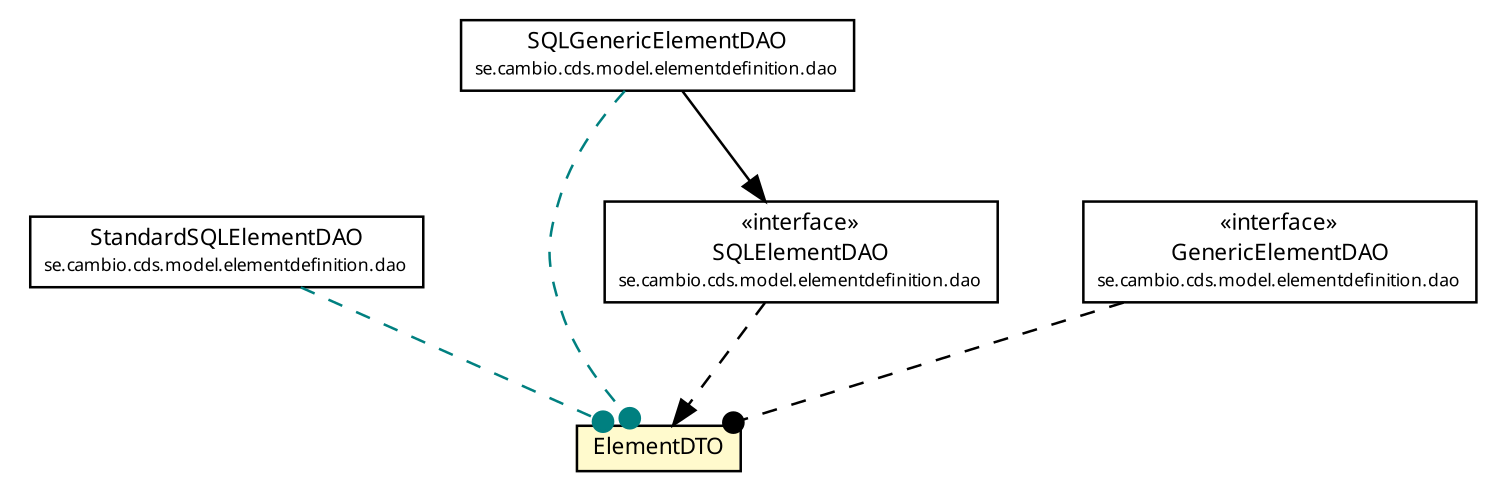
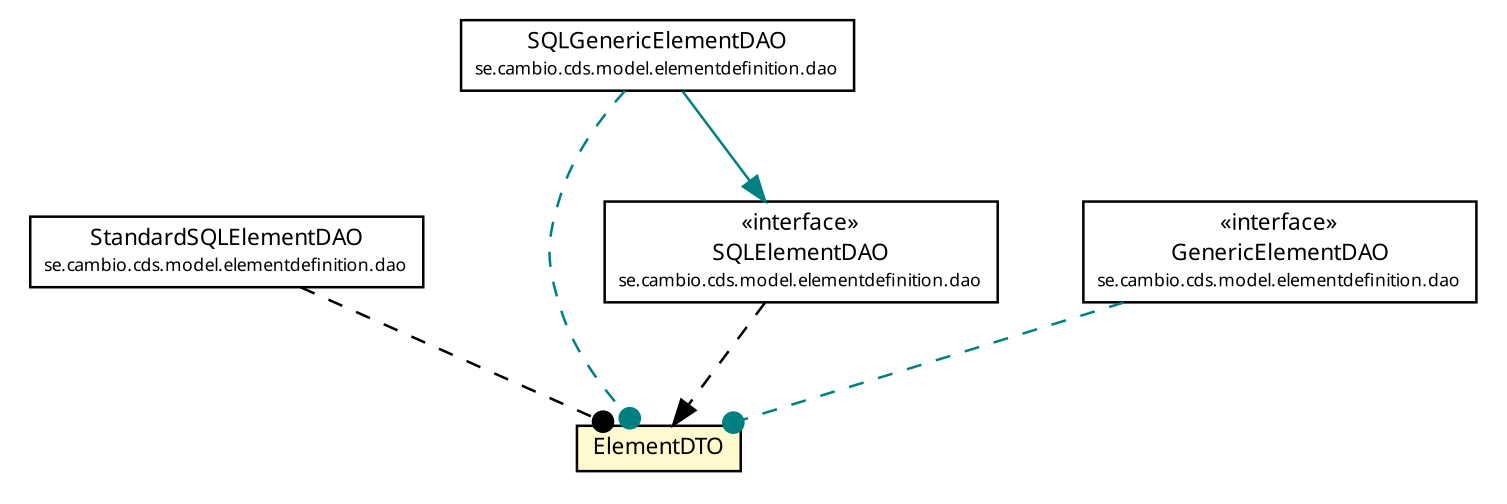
(716, 136) -> (716, 136)
(447, 352) -> (447, 352)
(934, 361) -> (934, 361)
